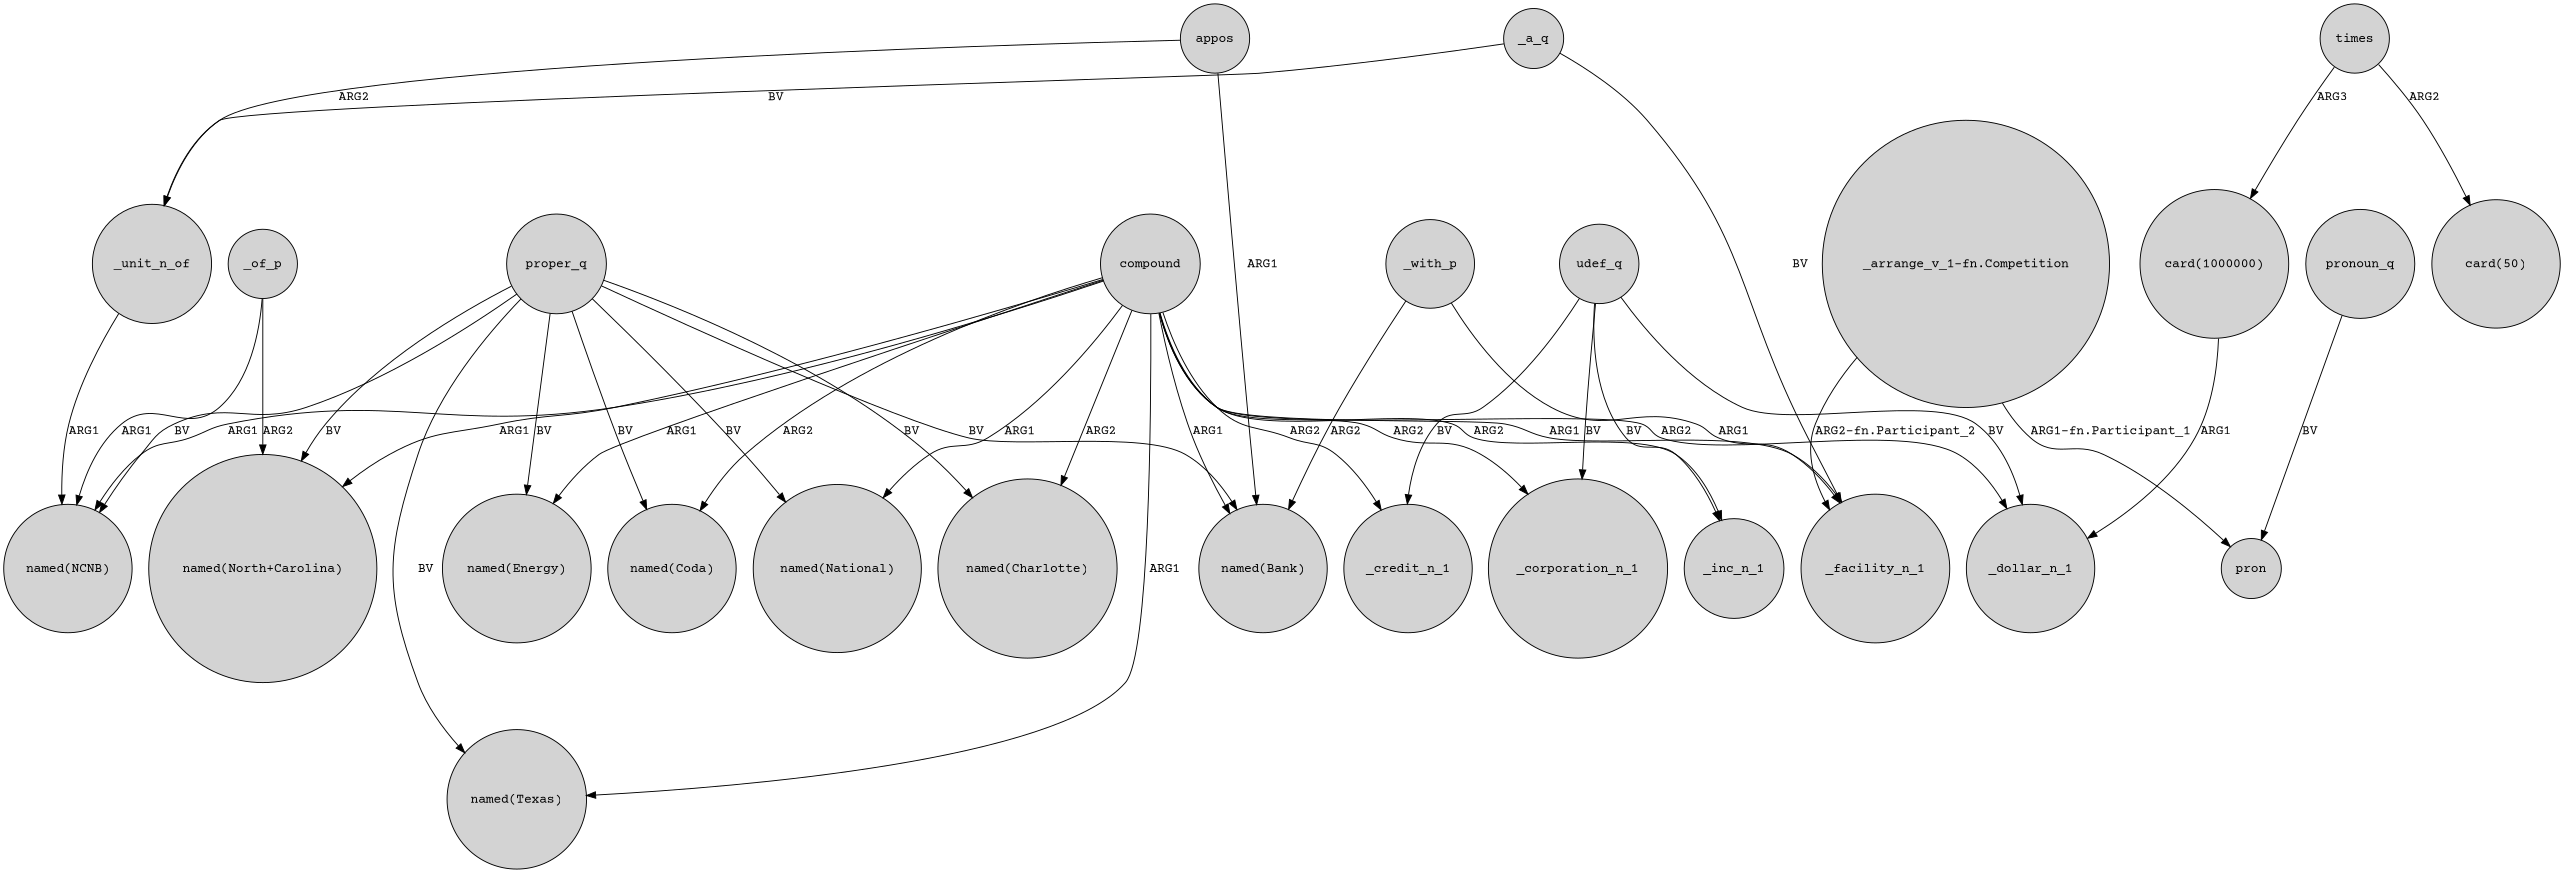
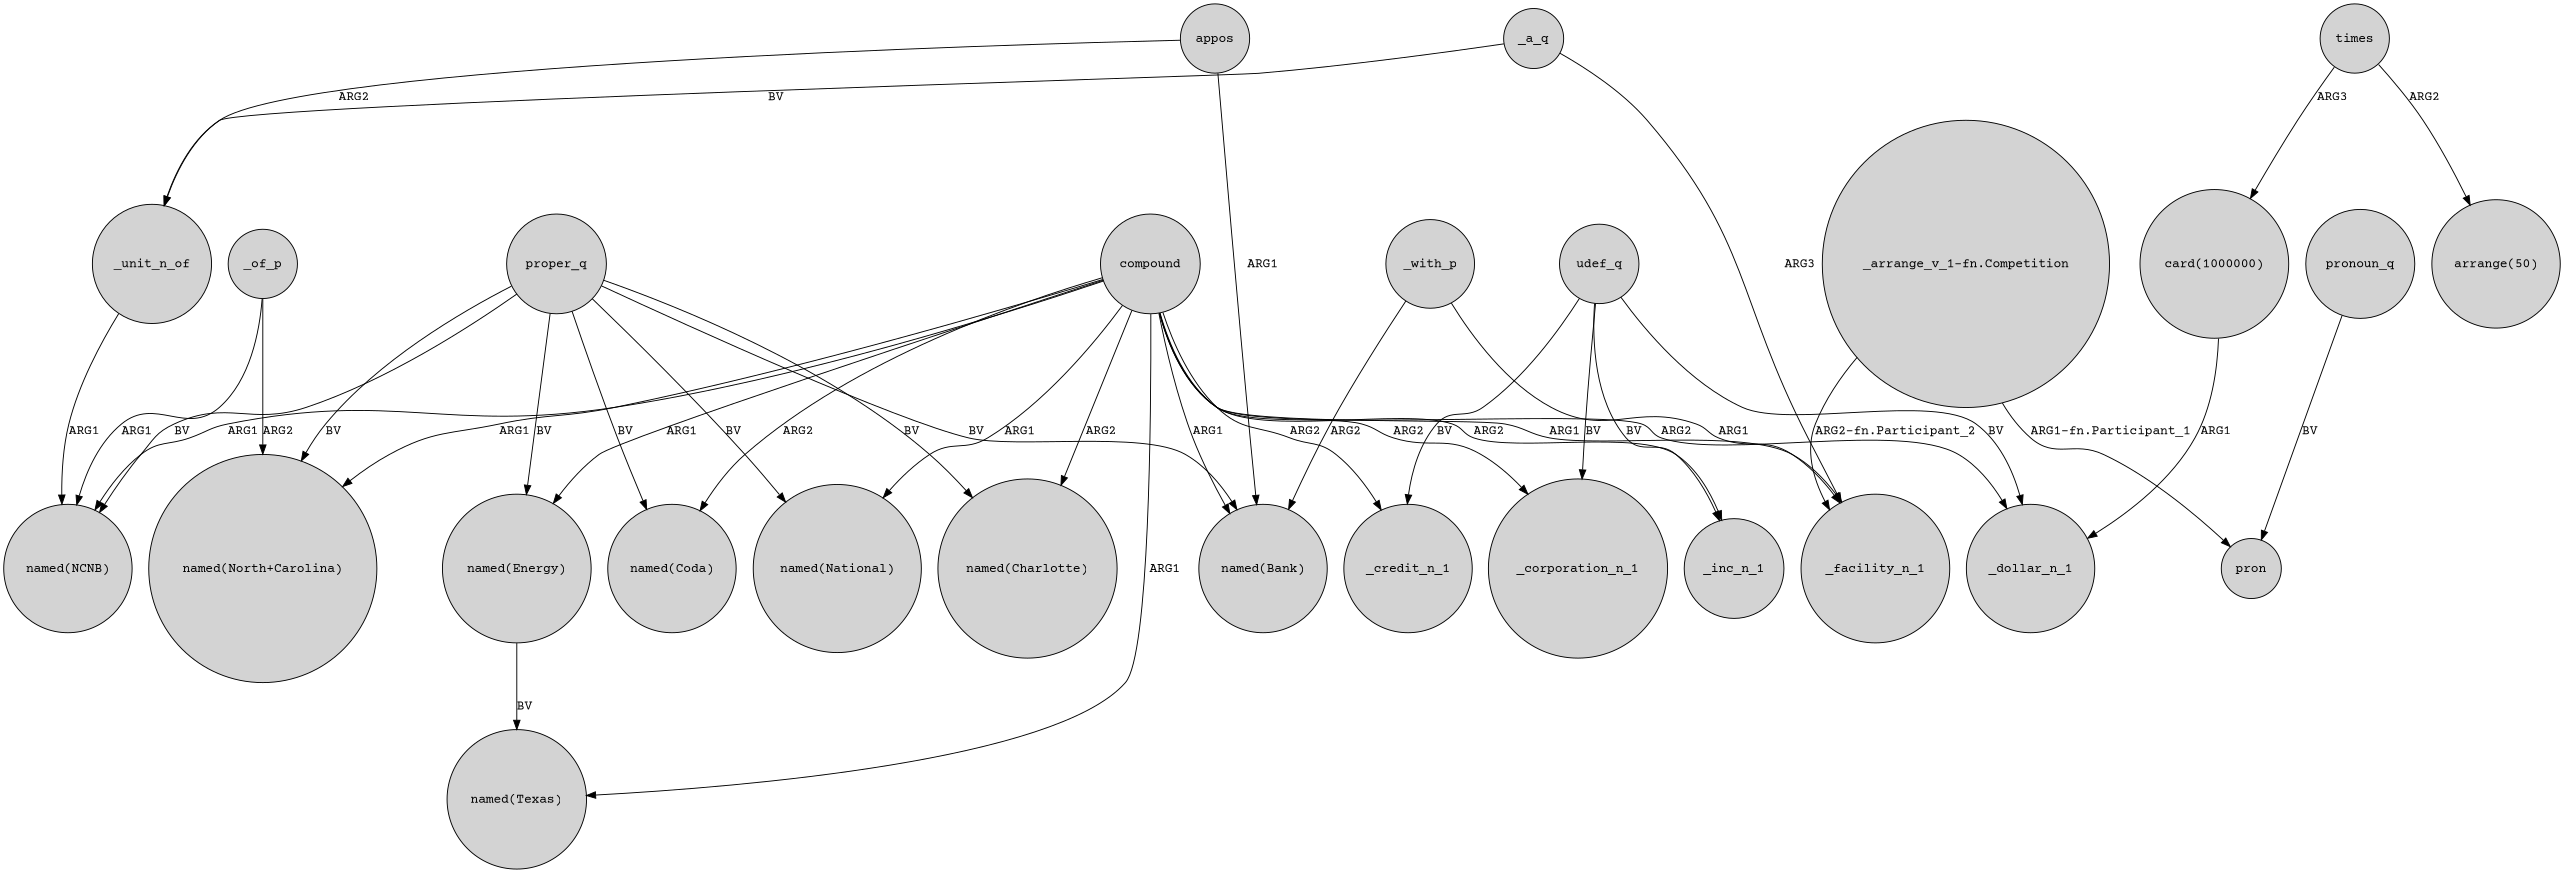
(1800, 264) -> (1800, 264)
(2496, 264) -> (2496, 264)
(401, 513) -> (517, 682)
